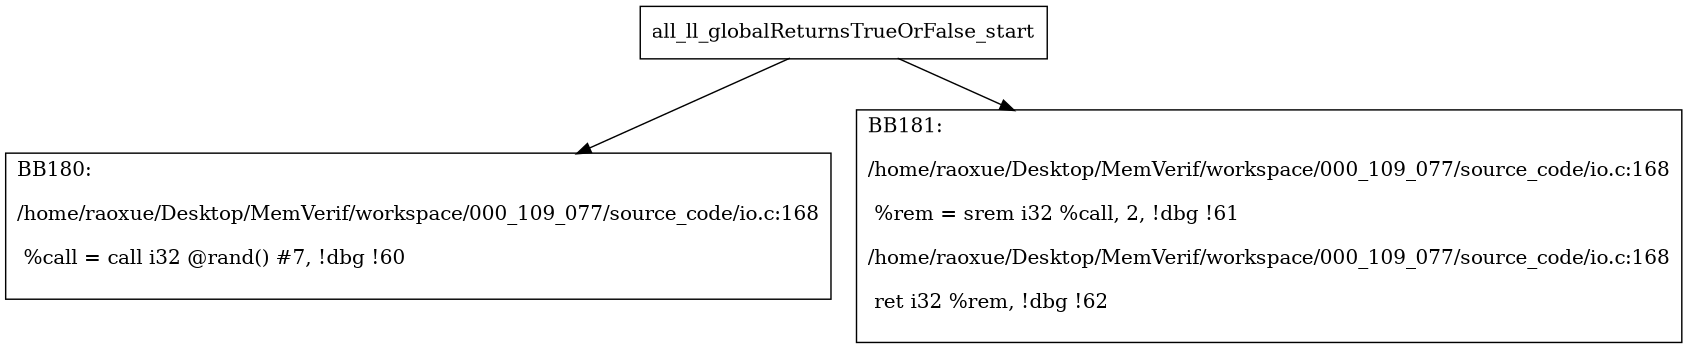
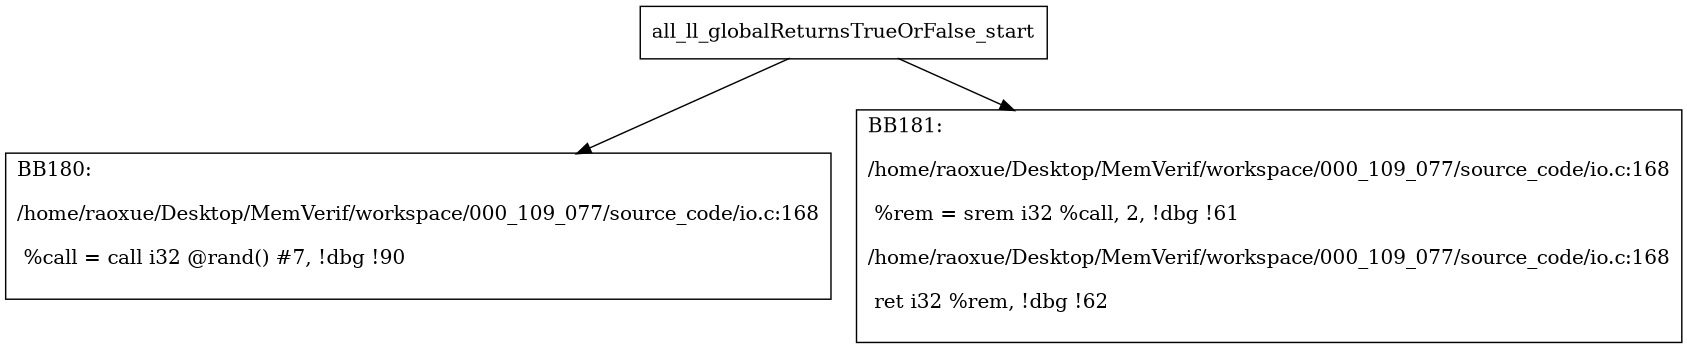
(211, 258) -> (211, 258)
